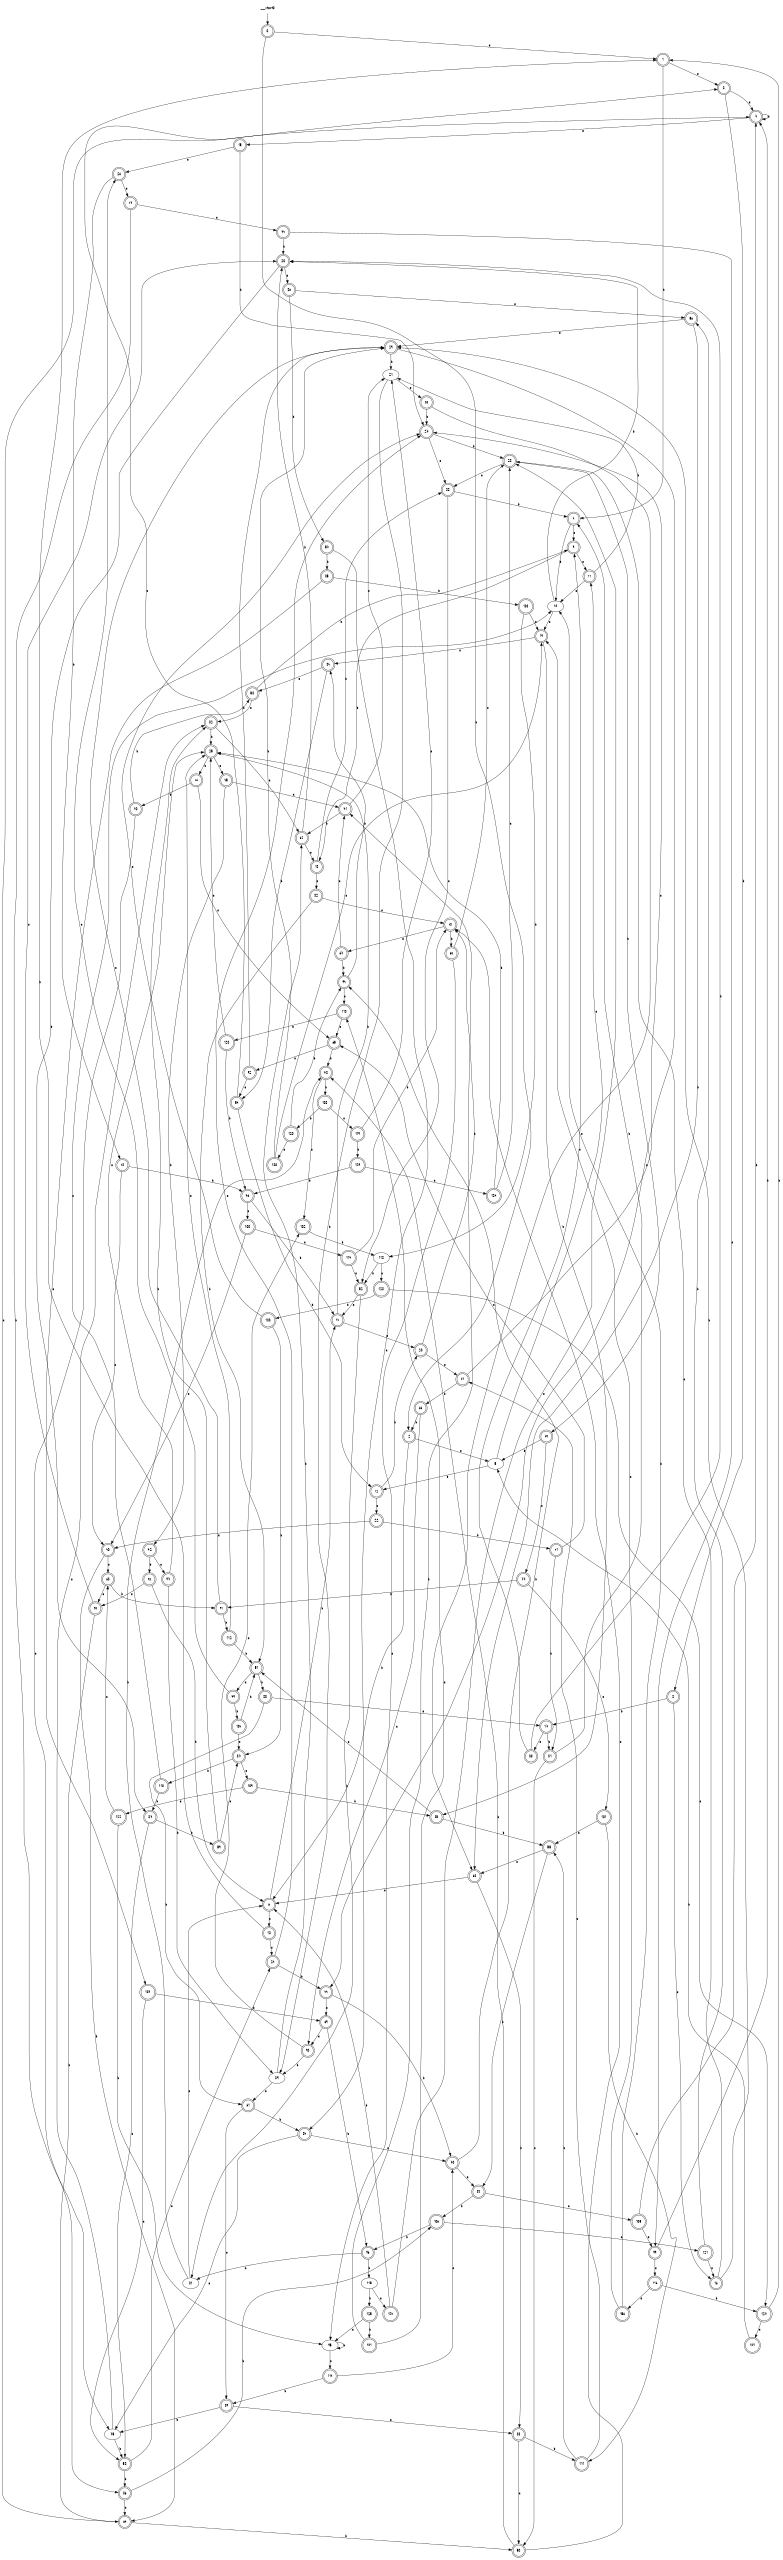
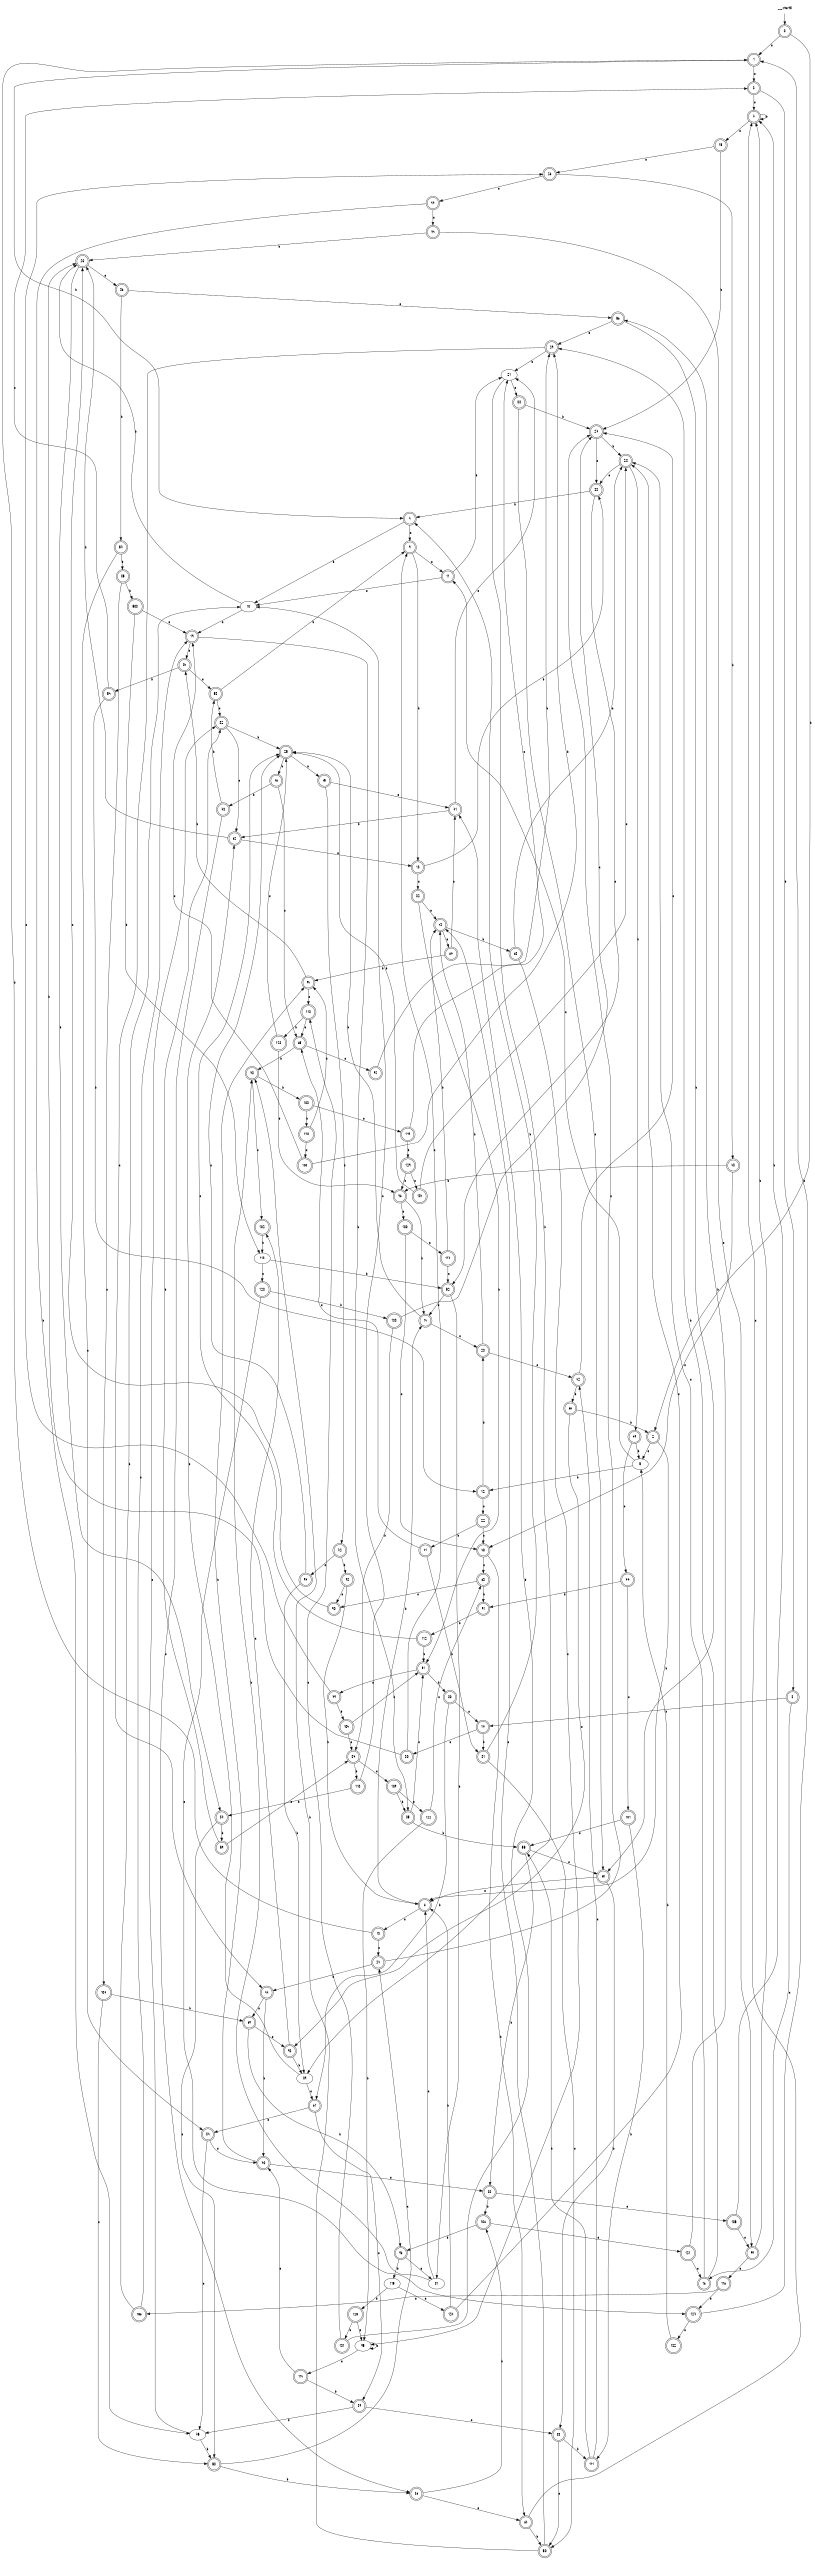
(526, 606) -> (135, 607)
(103, 914) -> none
(244, 1087) -> none
(68, 2087) -> none
